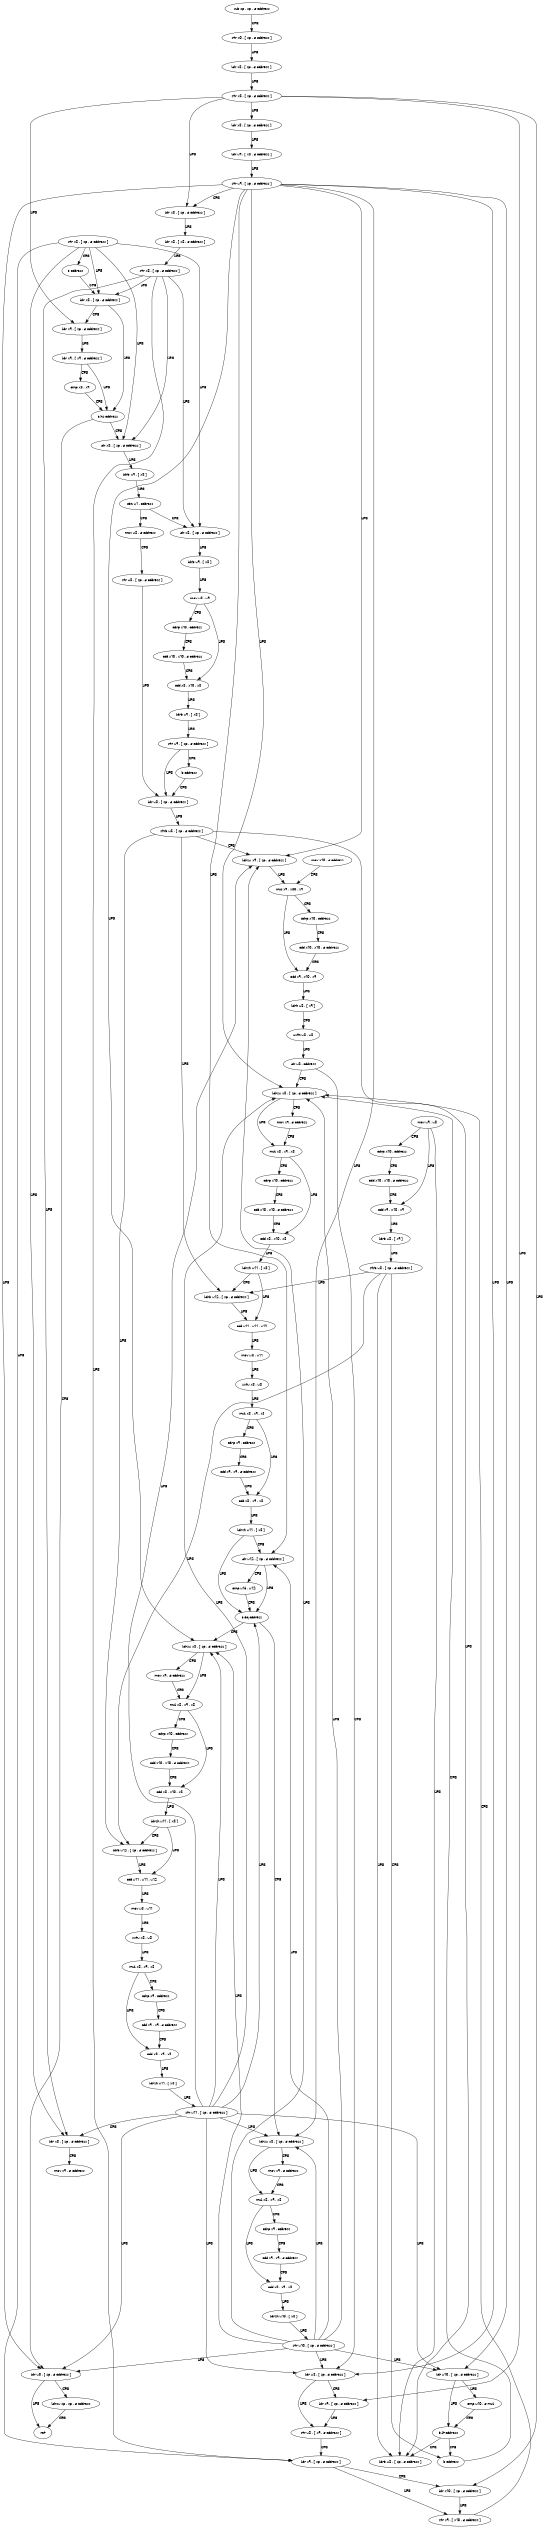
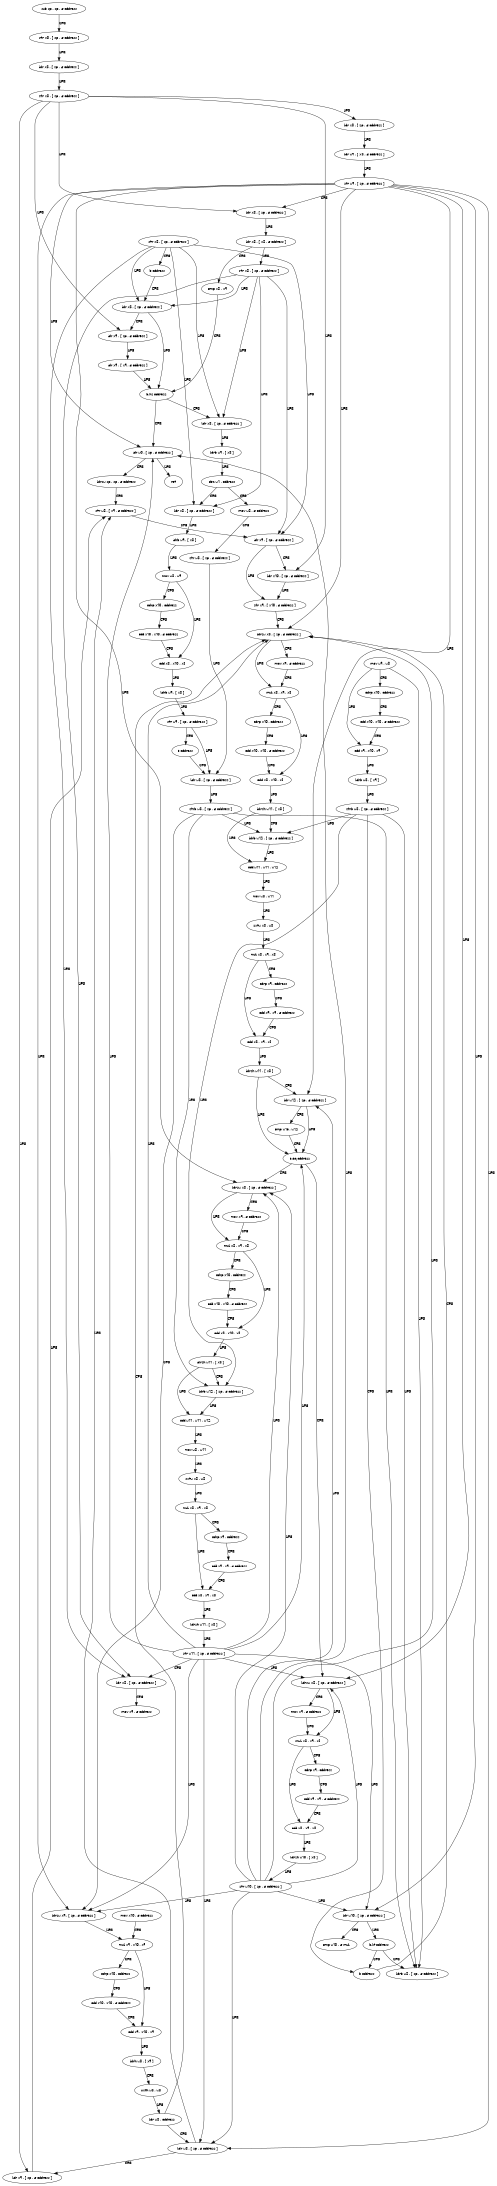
(81, 371) -> (232, 259)
(290, 889) -> (132, 1945)
(473, 2389) -> (355, 1930)
(58, 2417) -> (116, 495)
(466, 2417) -> none
